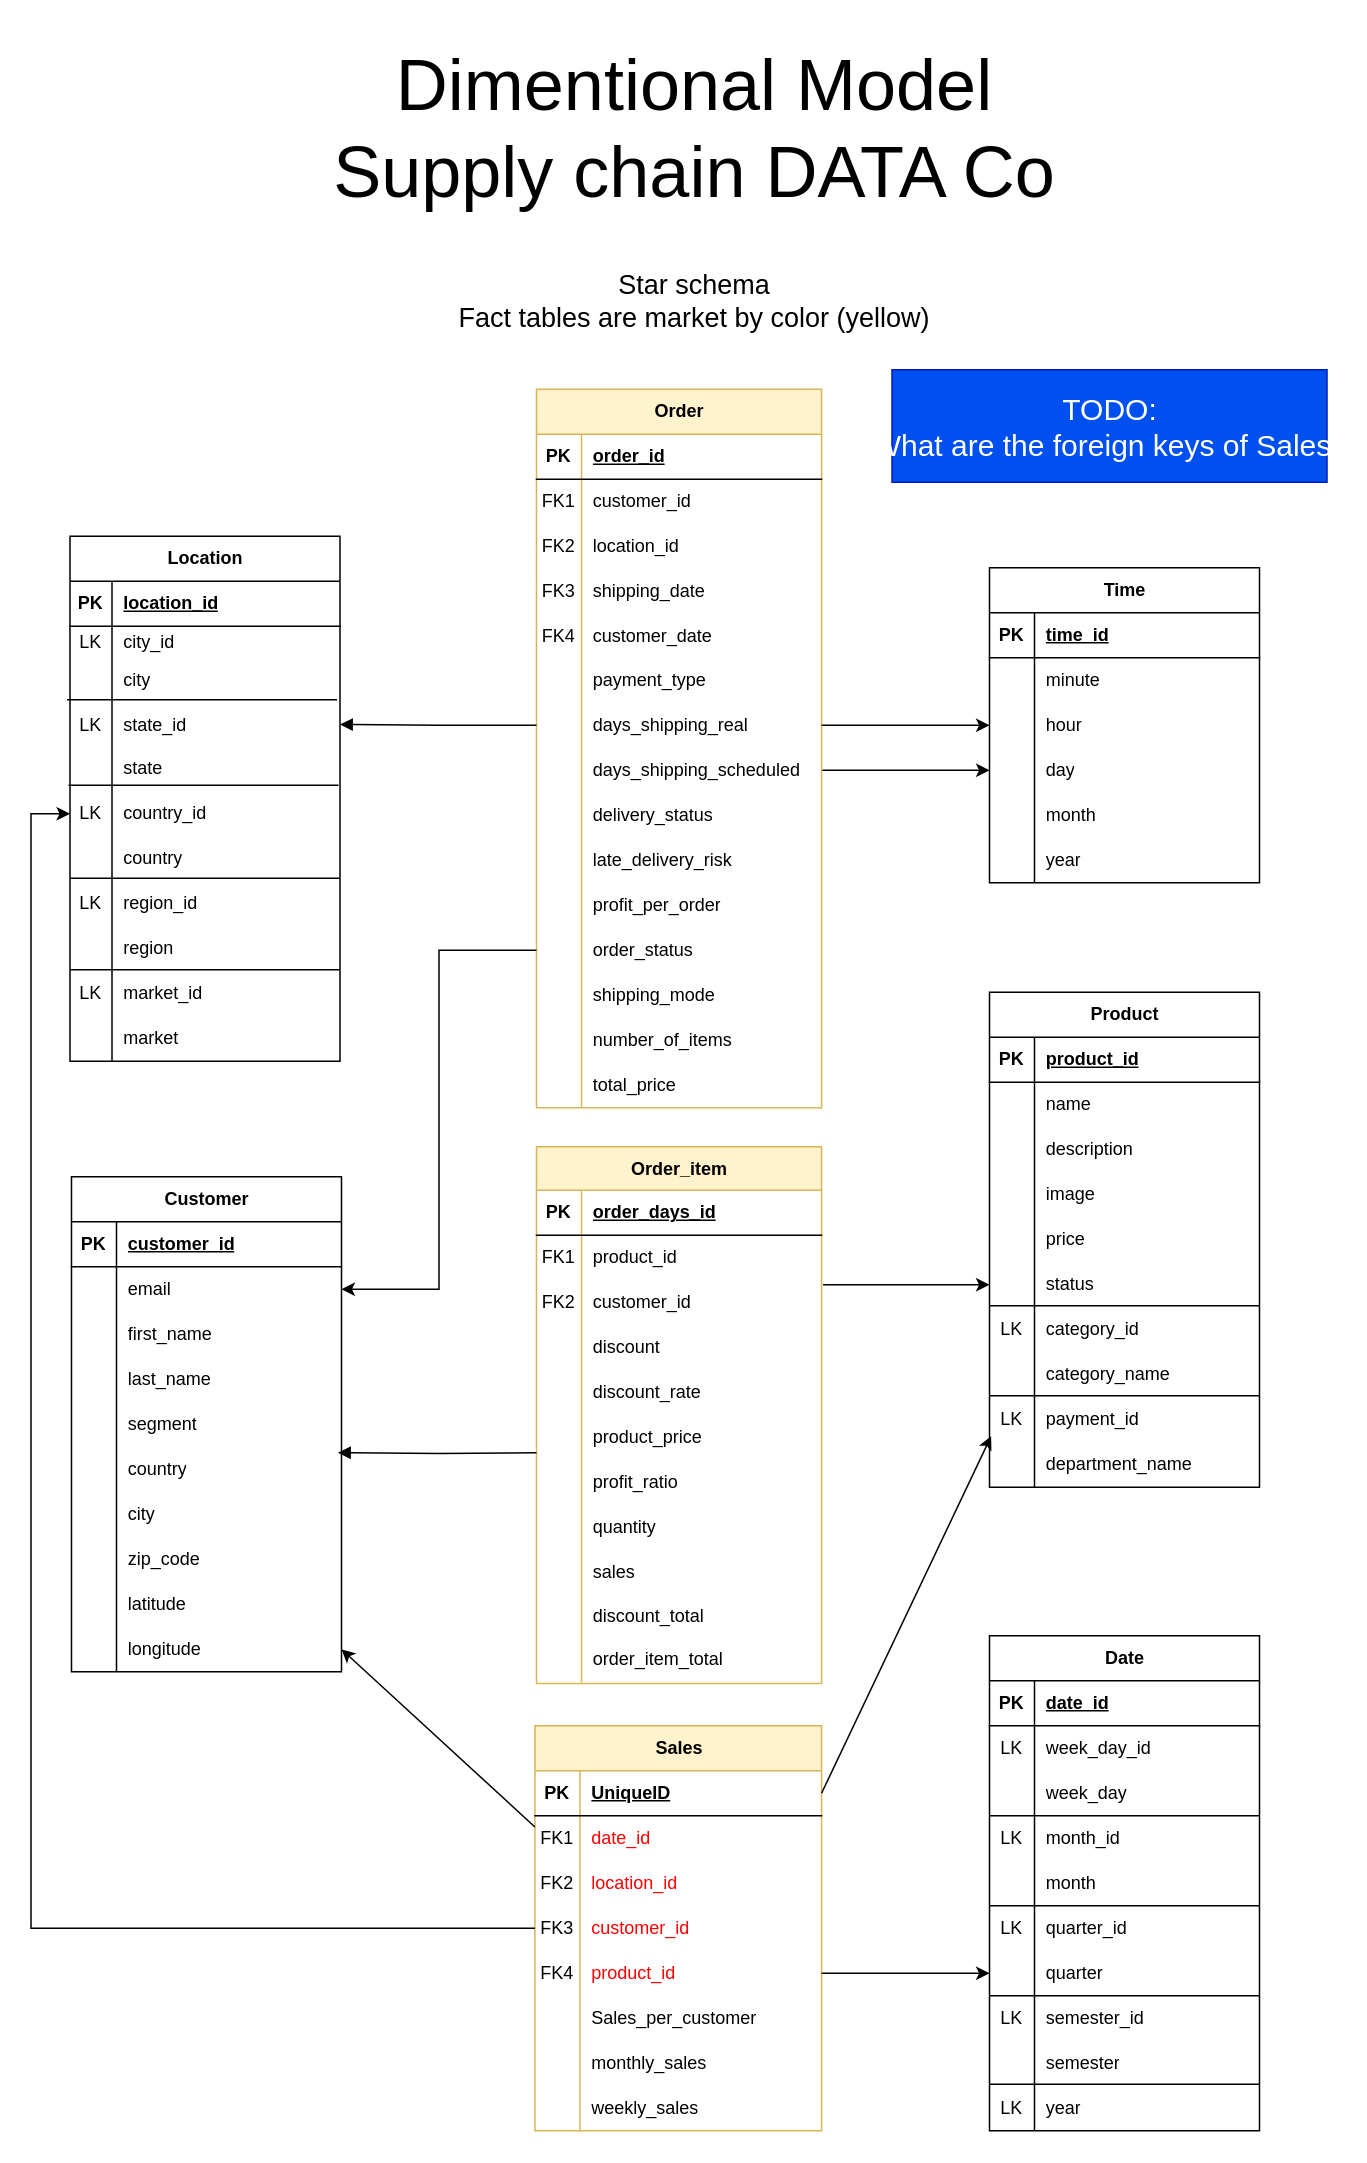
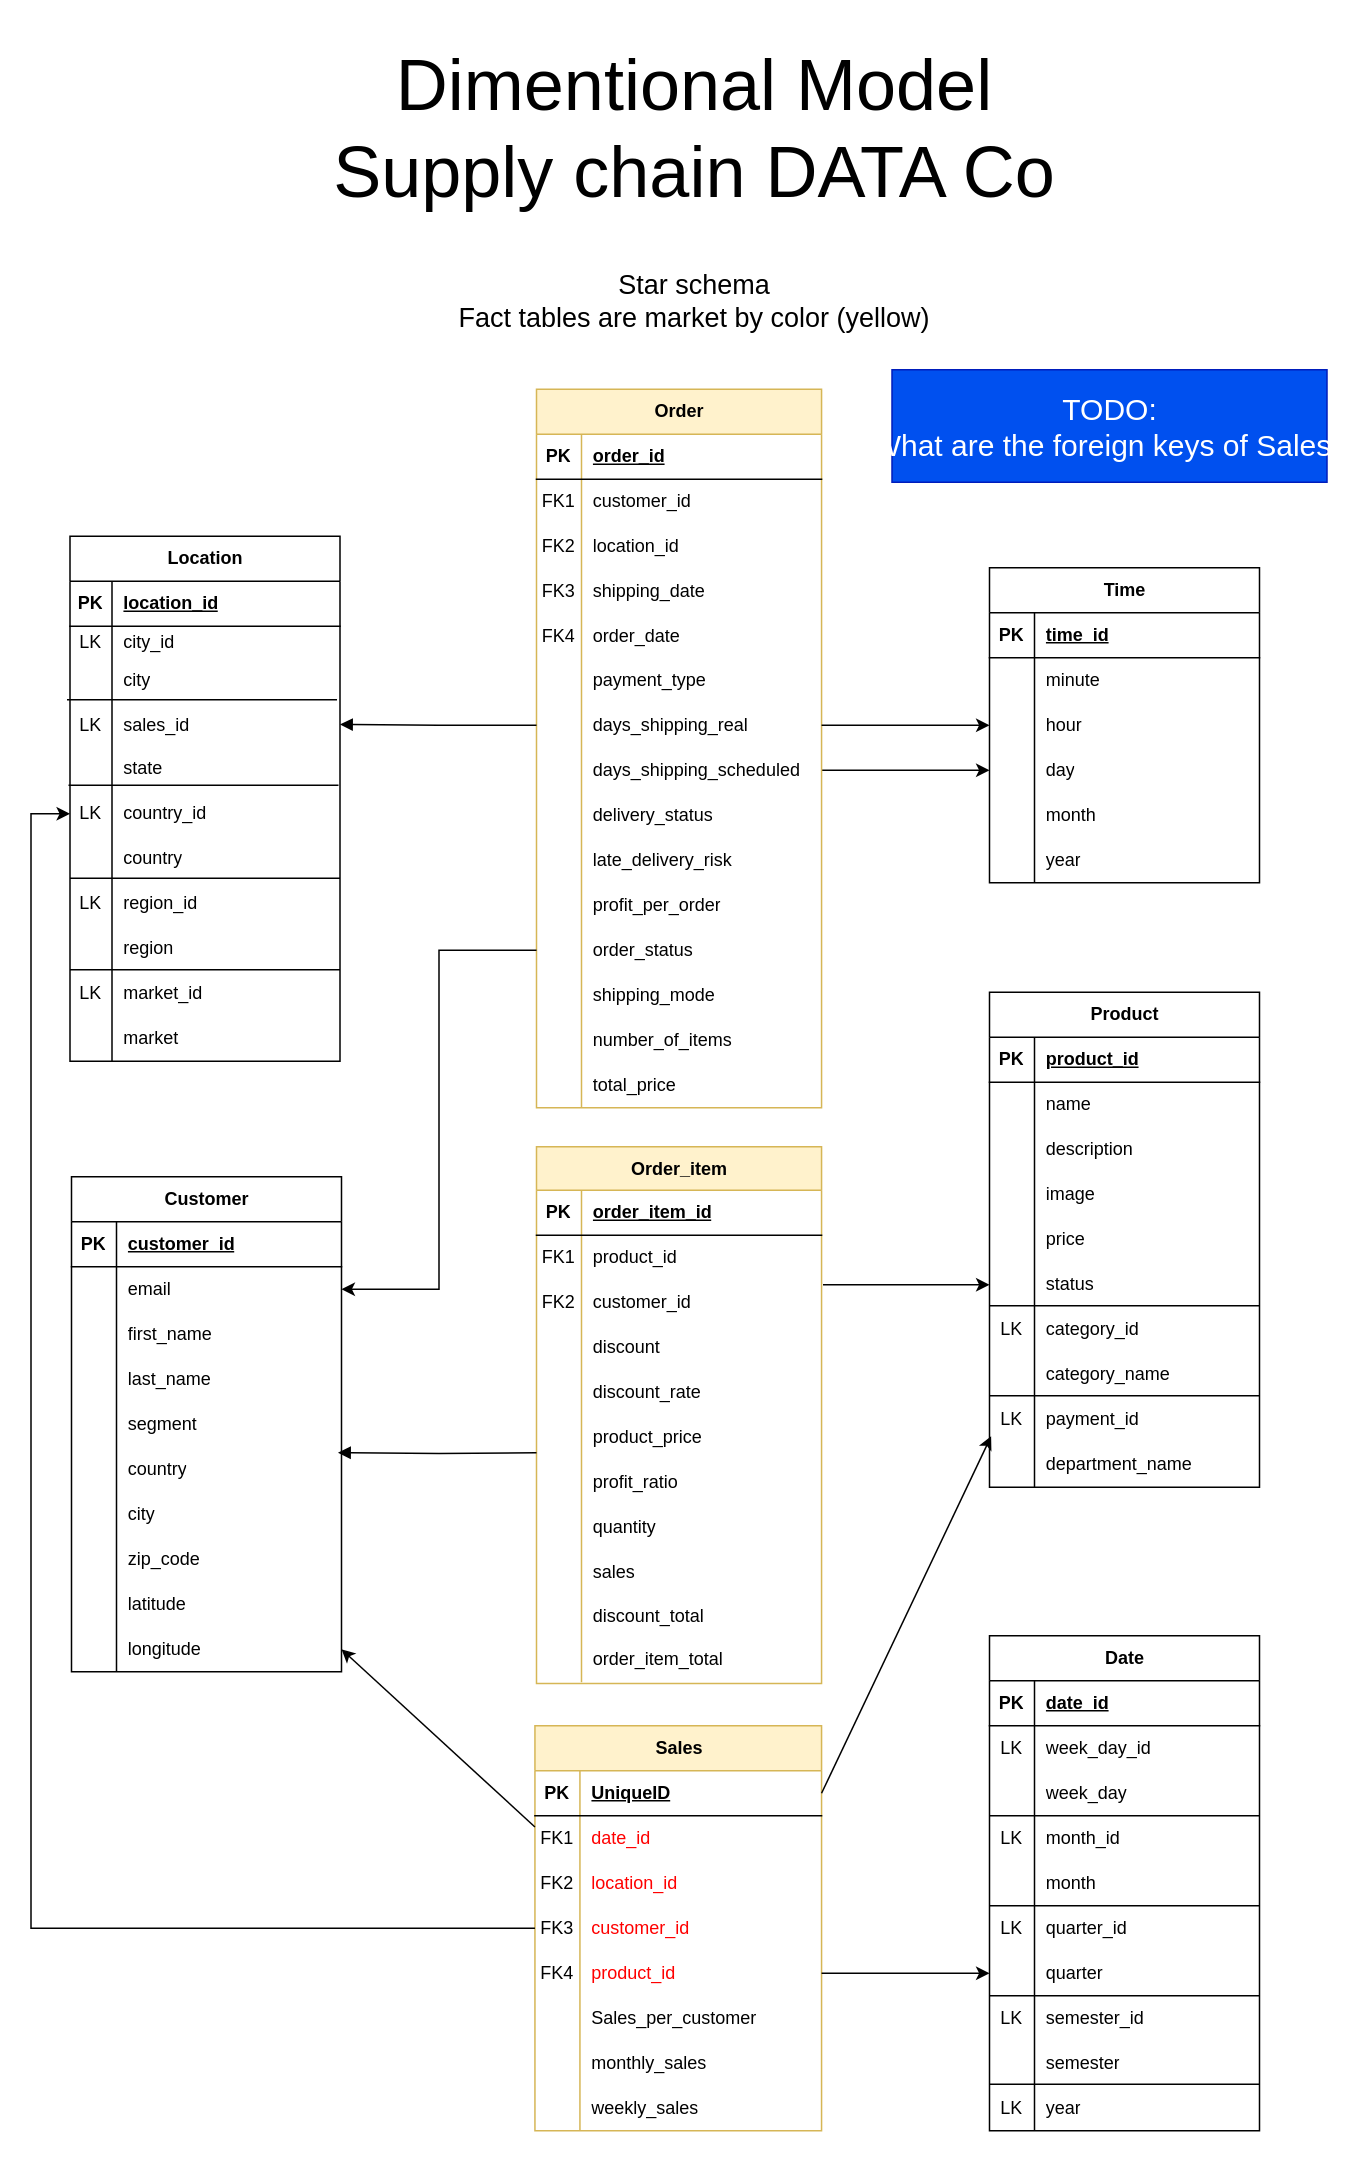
(659, 637) -> (644, 637)
(162, 725) -> (159, 725)
(656, 1213) -> (654, 1213)
